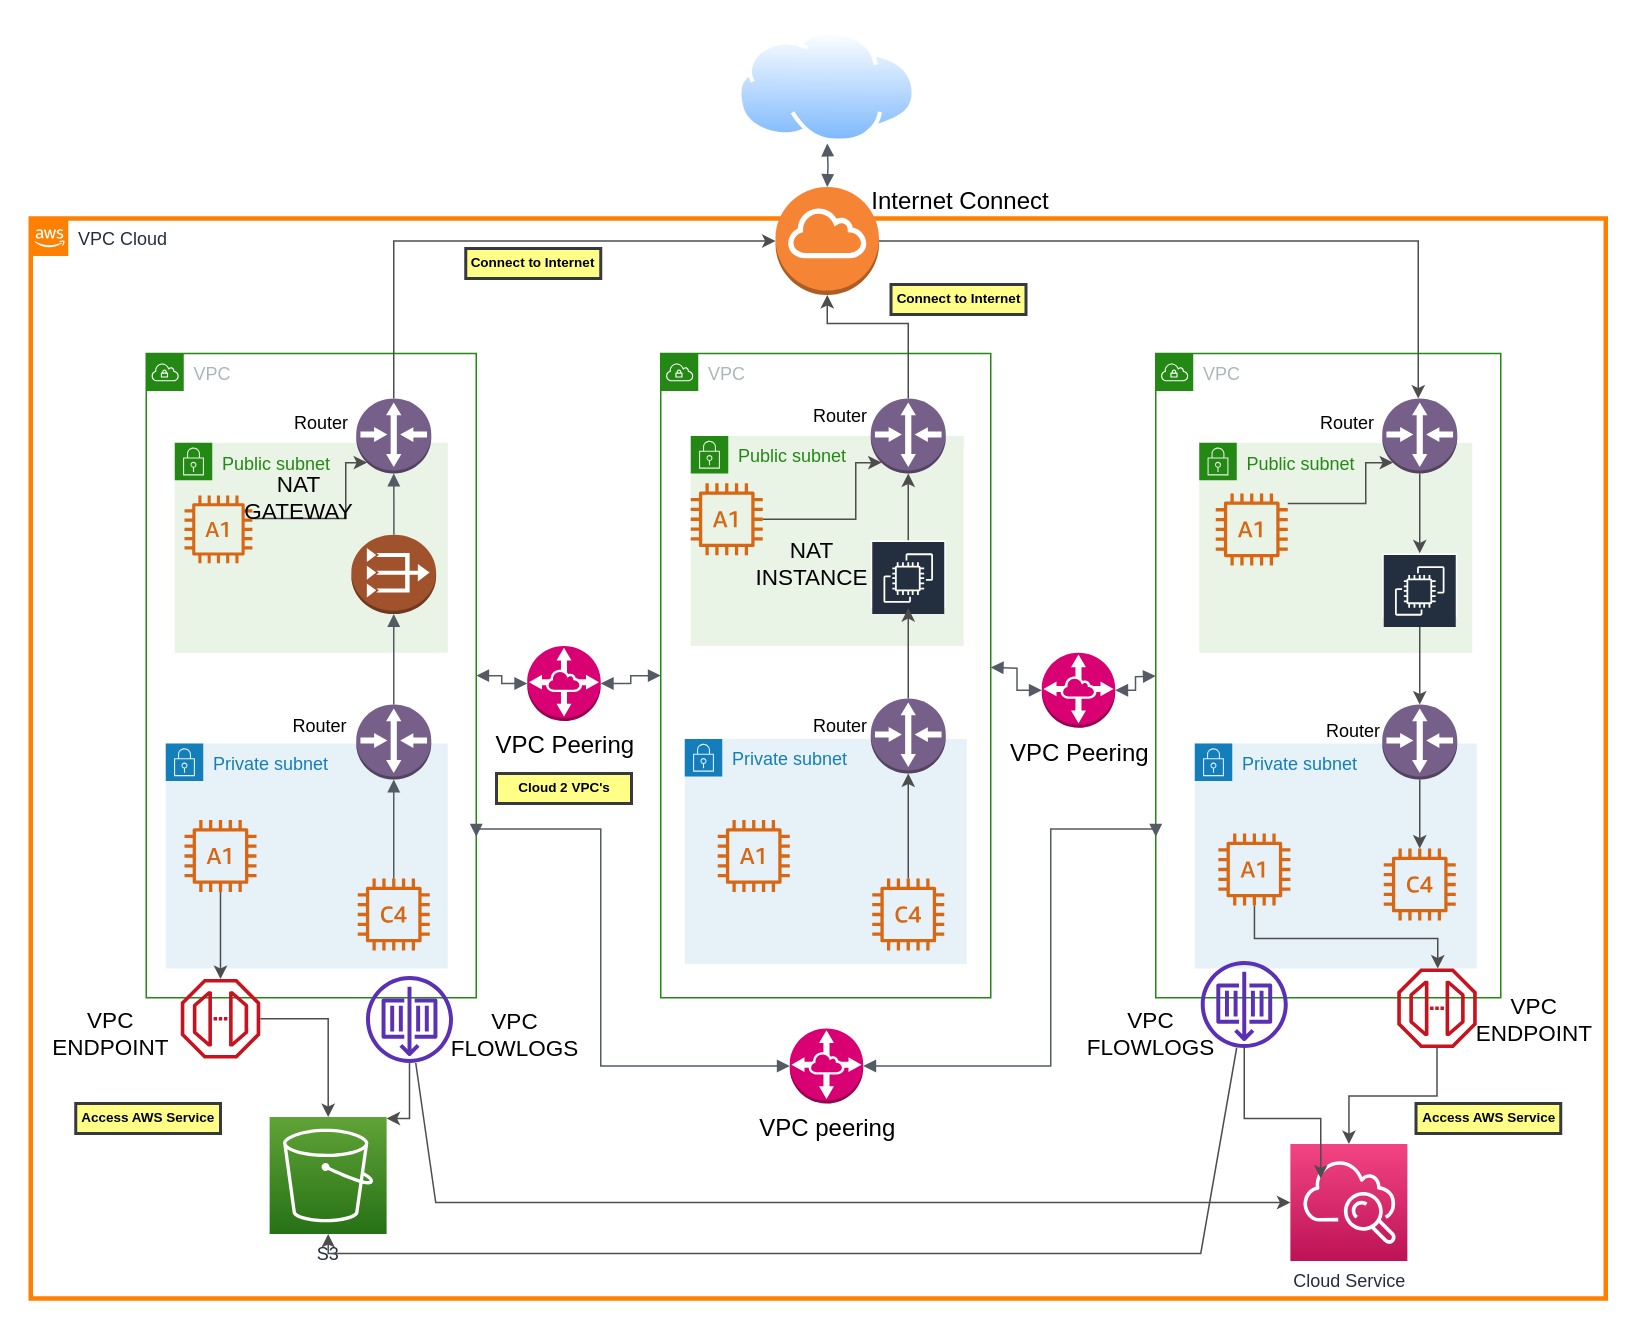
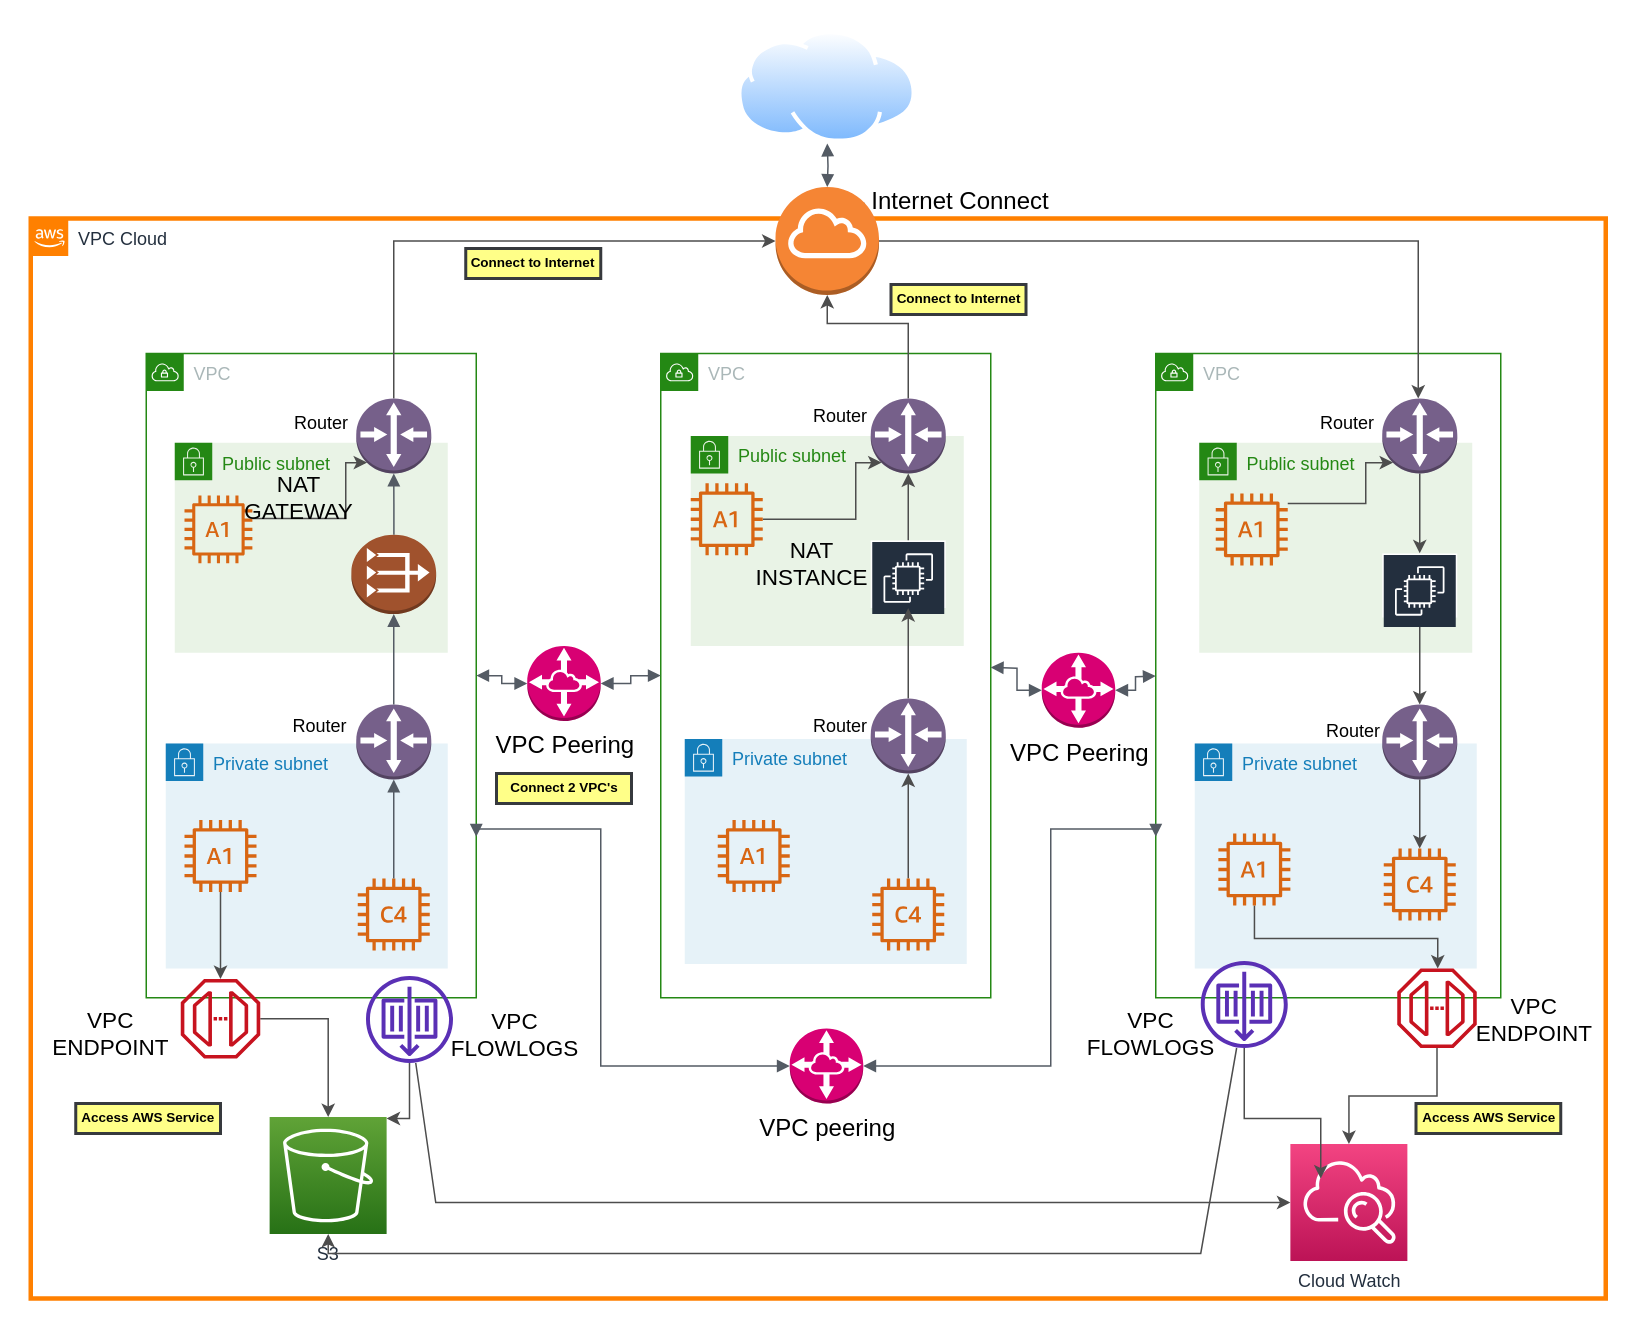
(565, 788) -> (565, 788)
(1350, 1282) -> (1350, 1282)
